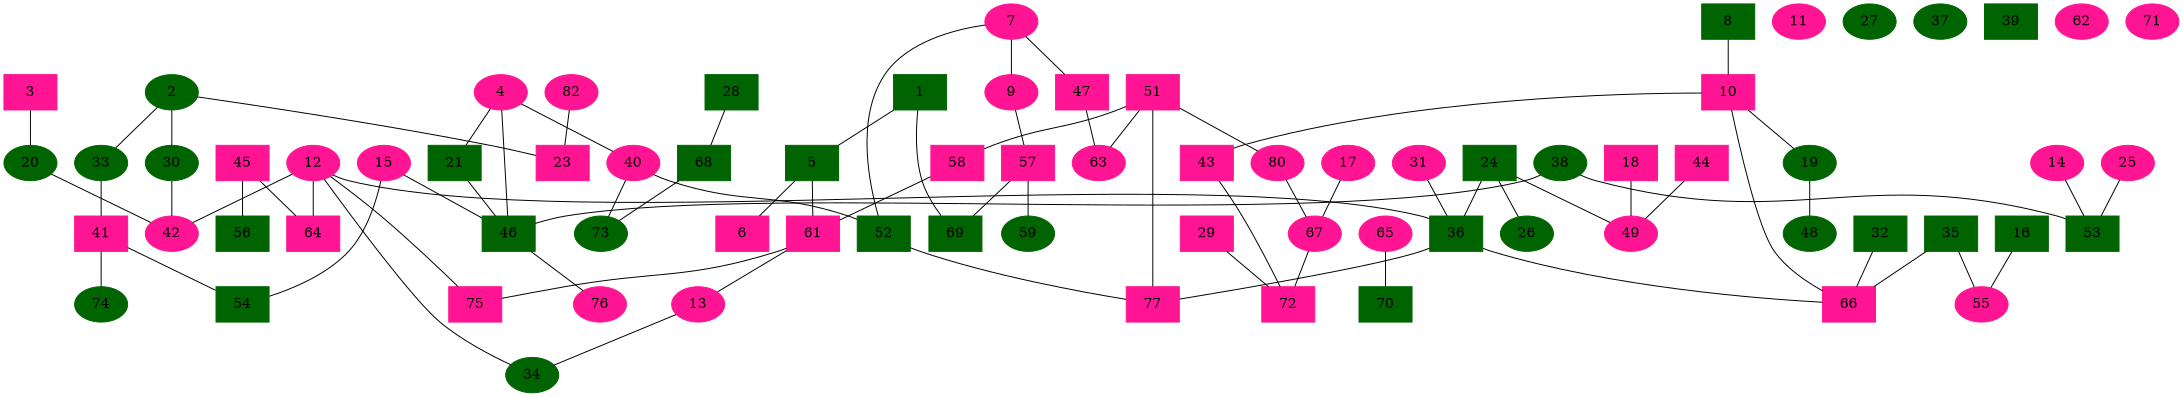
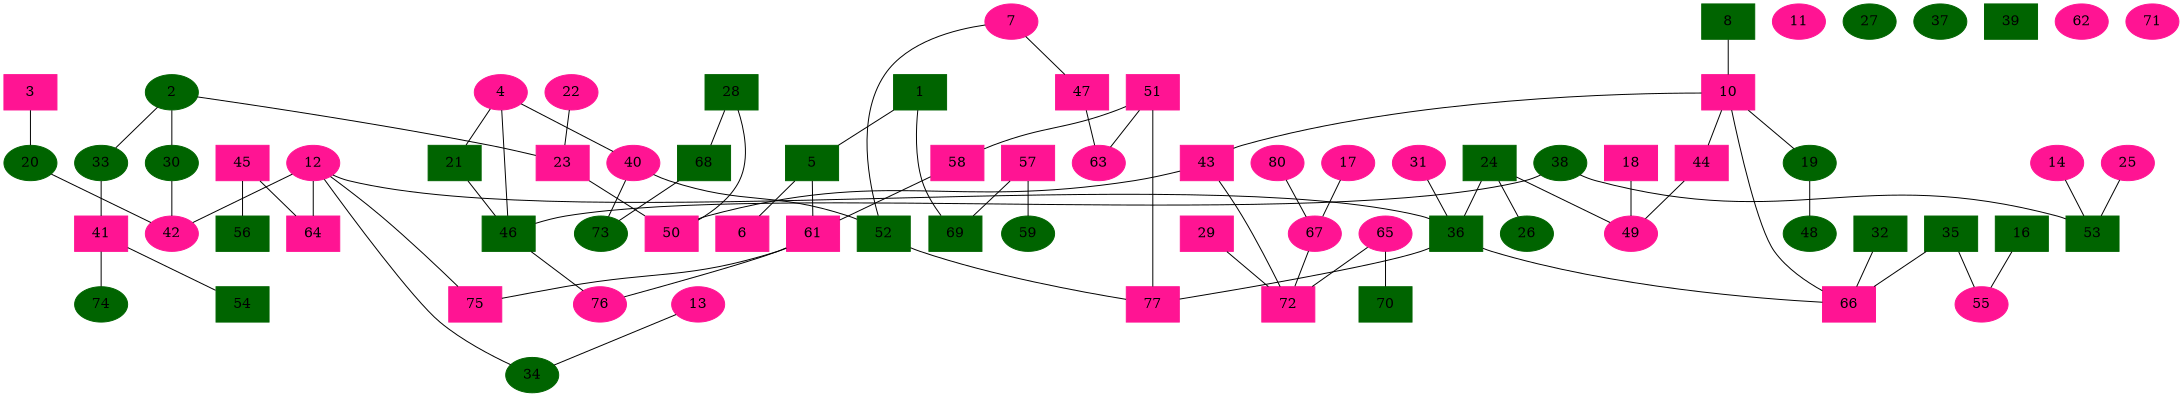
(571, 92) -> (571, 92)
(1011, 92) -> none
none -> (1715, 128)
(1219, 130) -> none
(384, 163) -> none
none -> (672, 234)
none -> (1345, 263)
(752, 271) -> (694, 277)
